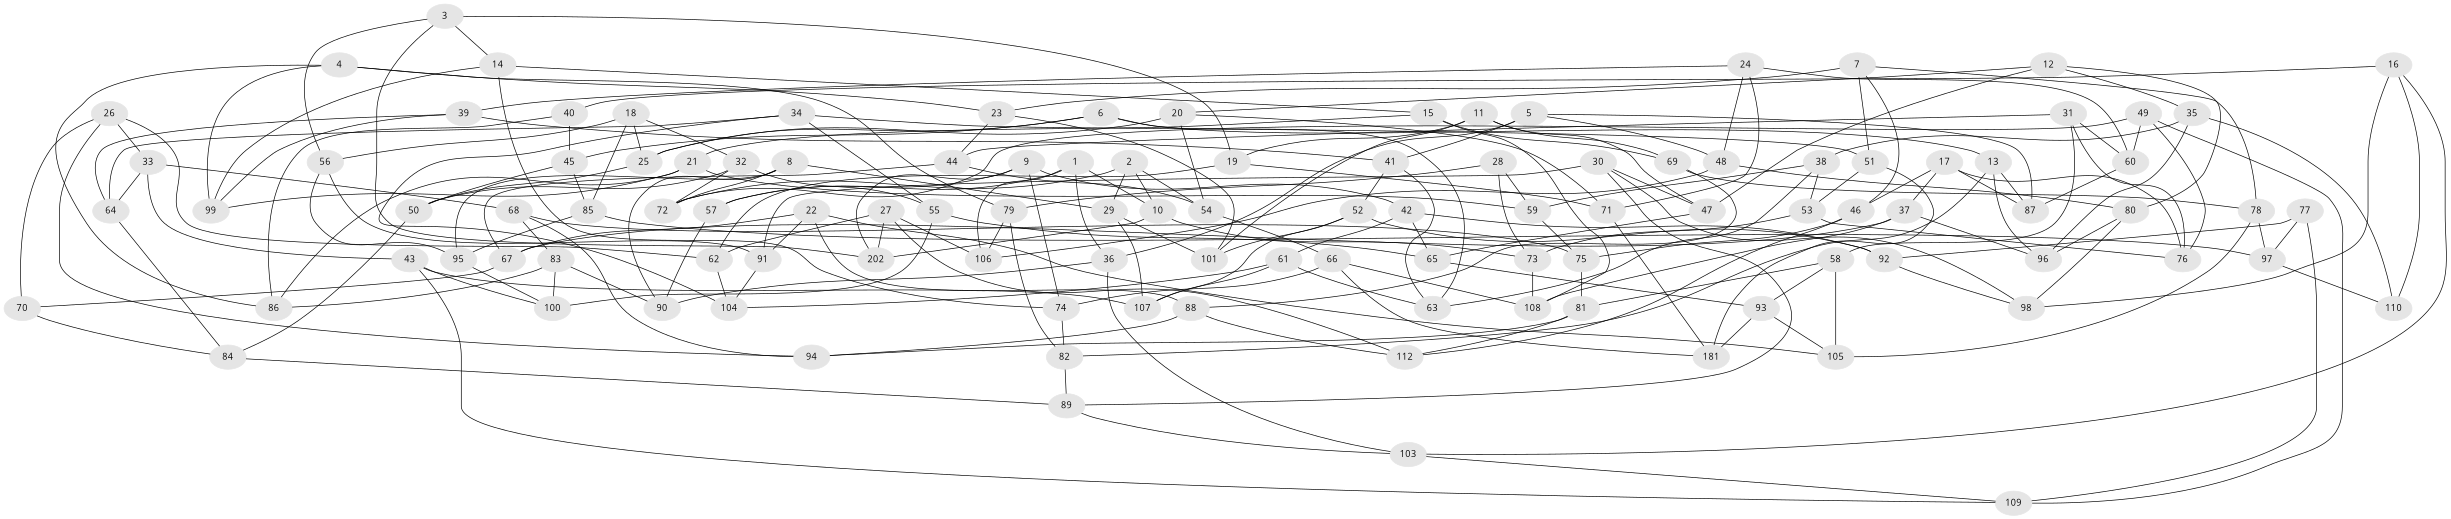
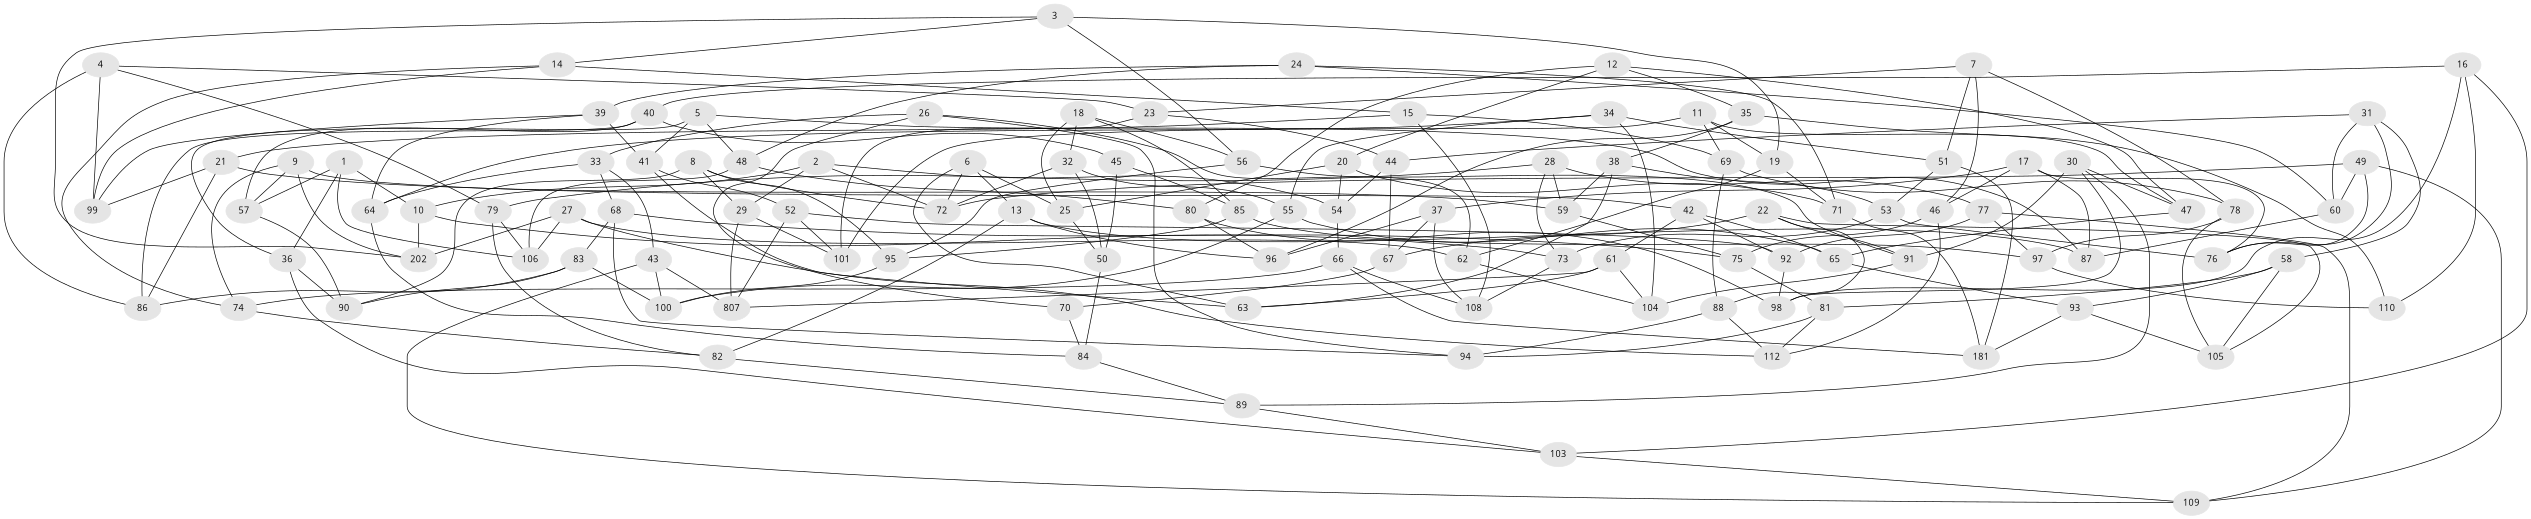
none -> (424, 128)
(834, 135) -> (956, 185)
none -> (1769, 182)
(1142, 308) -> (732, 308)
